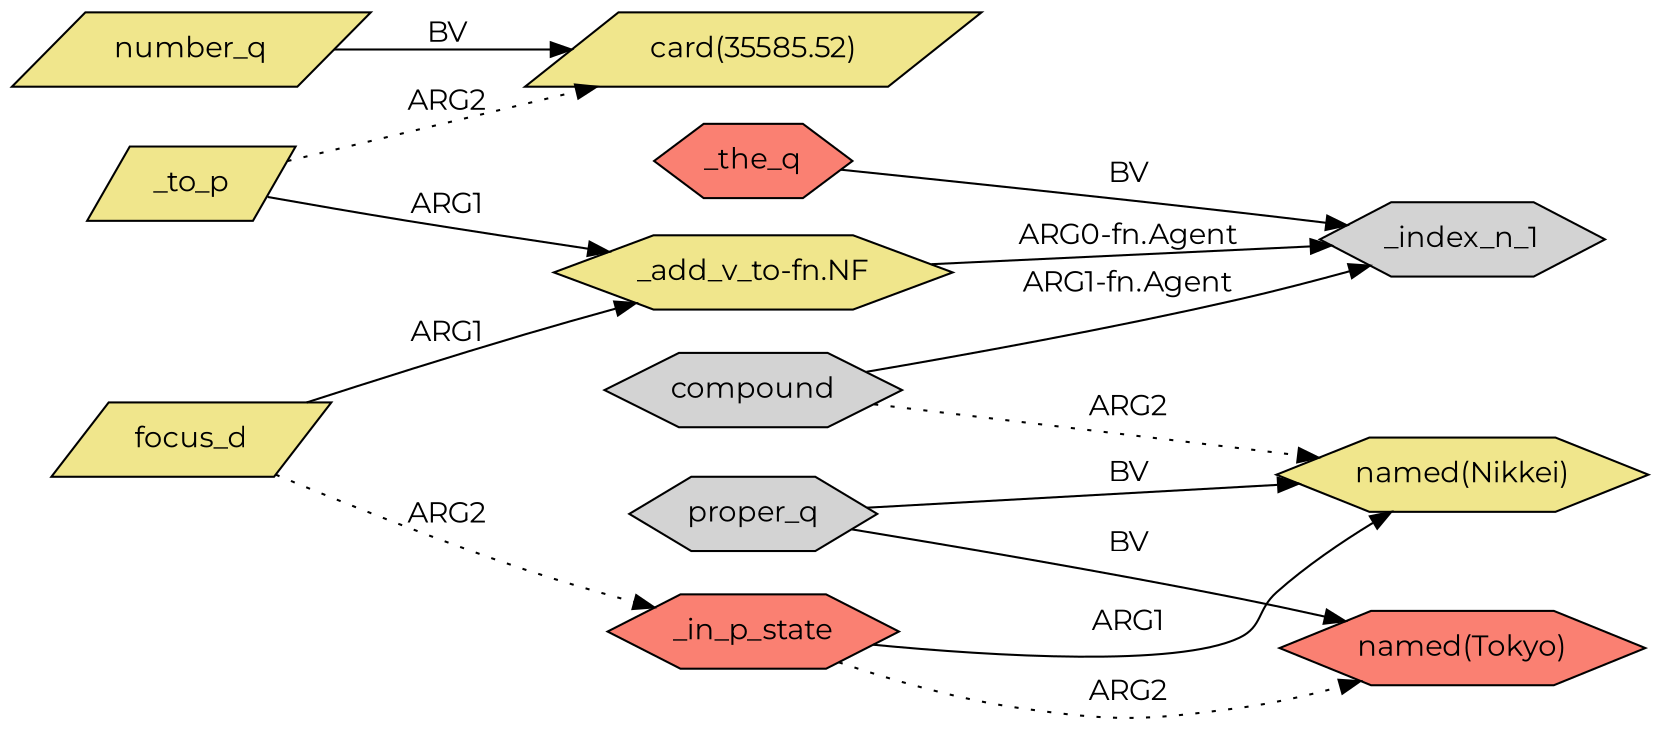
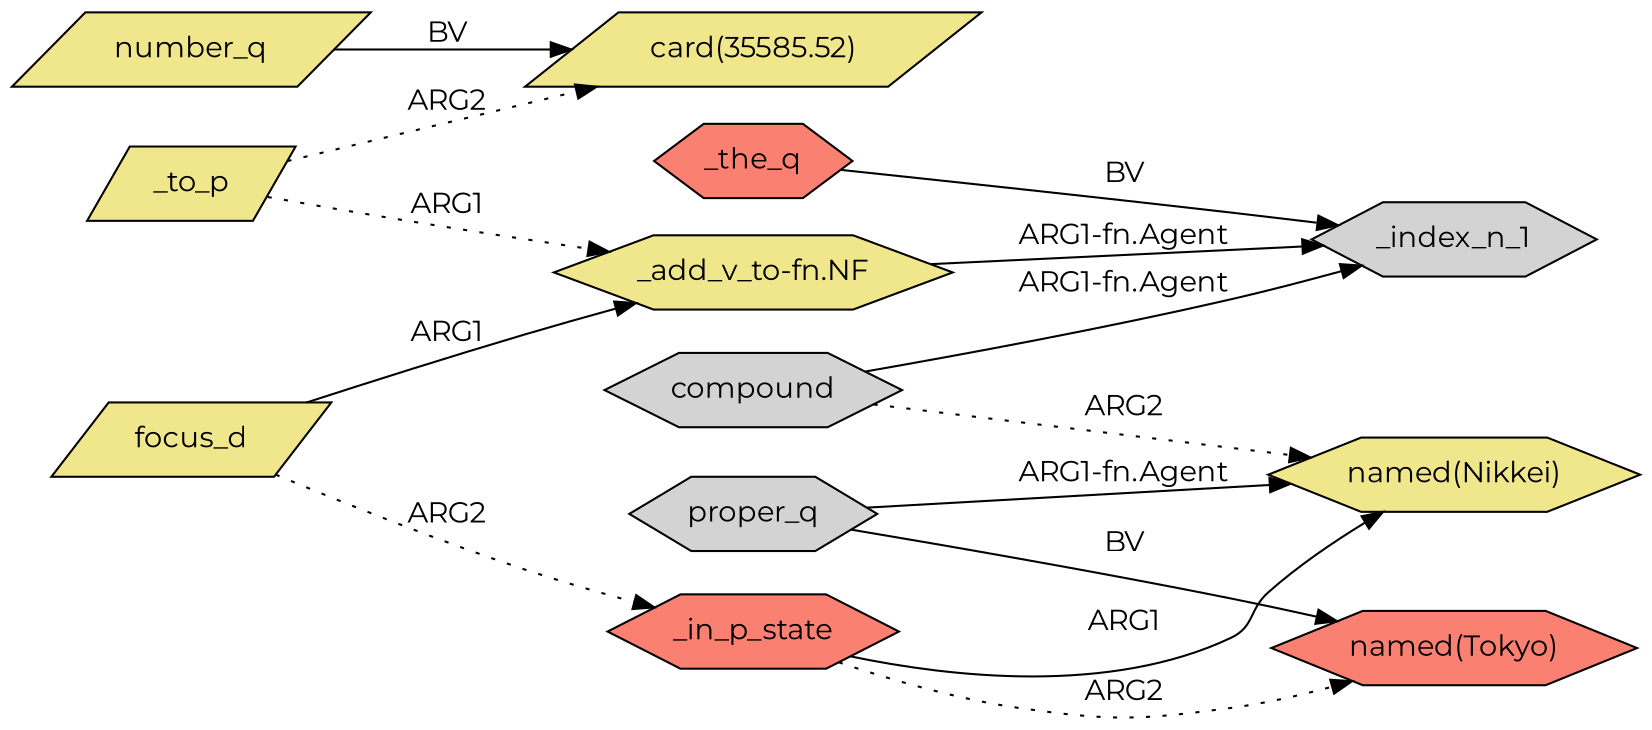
(428, 224) -> (428, 224)
(1129, 236) -> (1125, 236)
(1129, 474) -> (1125, 474)
